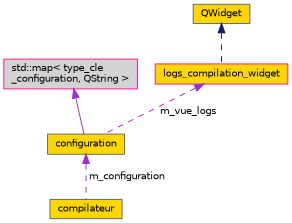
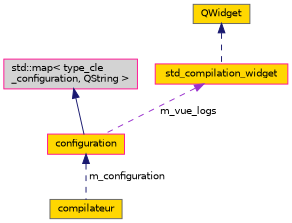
(222, 74) -> (222, 74)
(80, 116) -> (80, 116)
(86, 144) -> (86, 144)
(86, 182) -> (86, 182)
